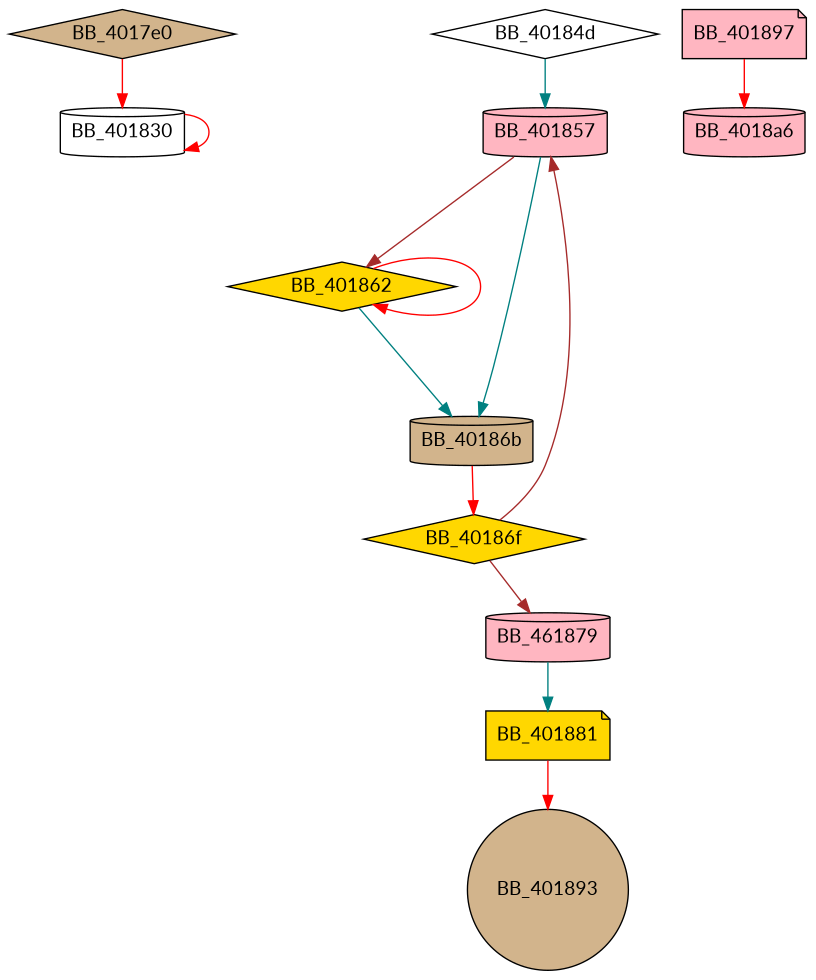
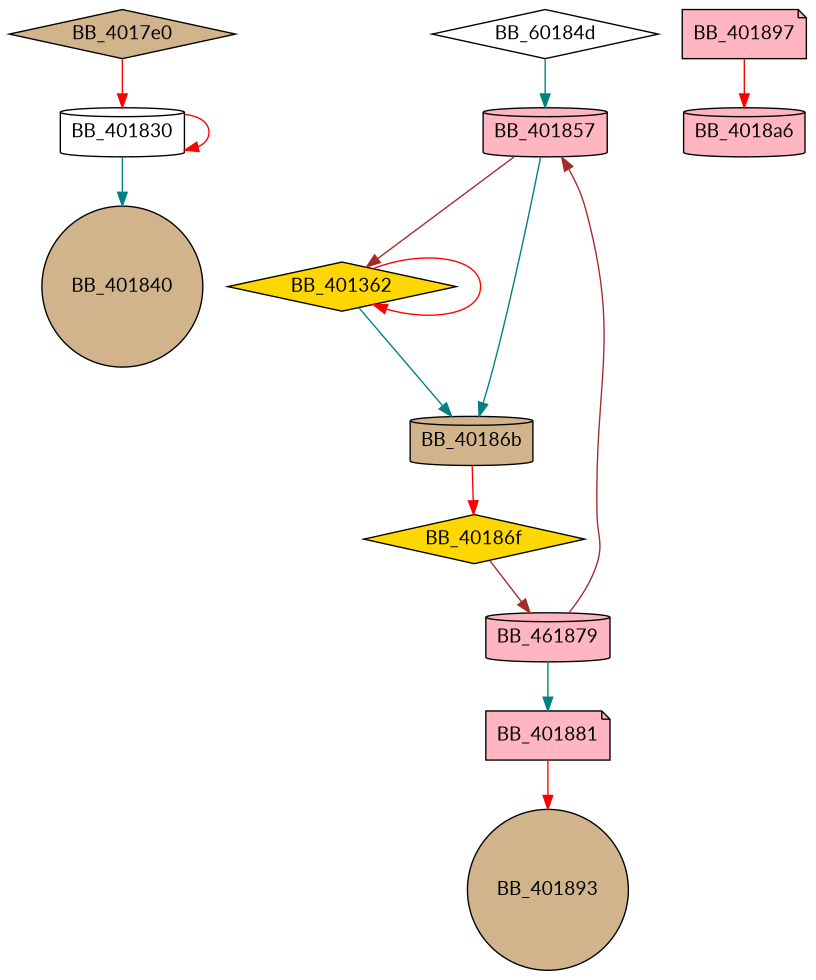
(545, 34) -> (545, 34)
none -> (122, 287)
(342, 287) -> (342, 287)
(568, 355) -> (602, 392)
(548, 736) -> (548, 736)
